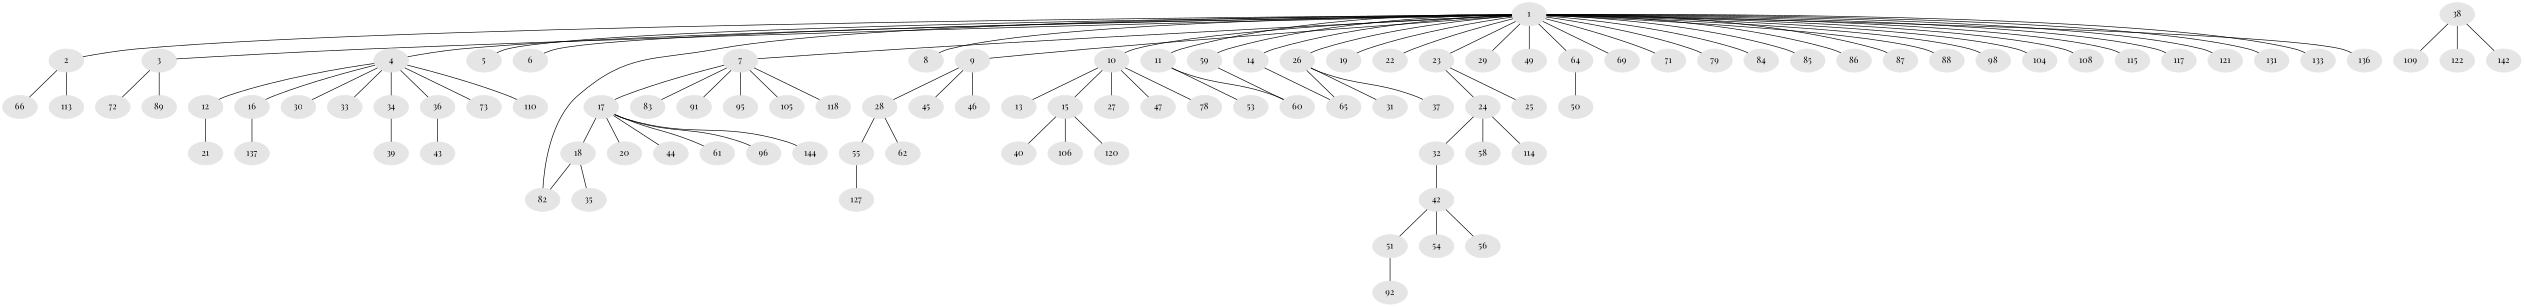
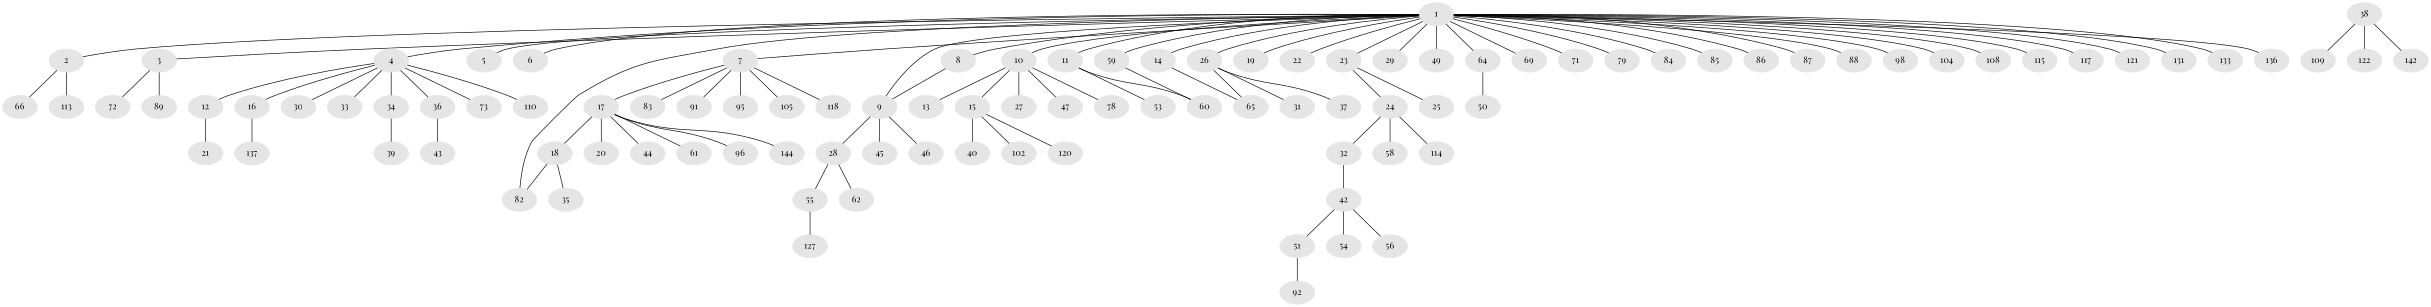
none -> (919, 84)
(1065, 153) -> (1019, 153)
